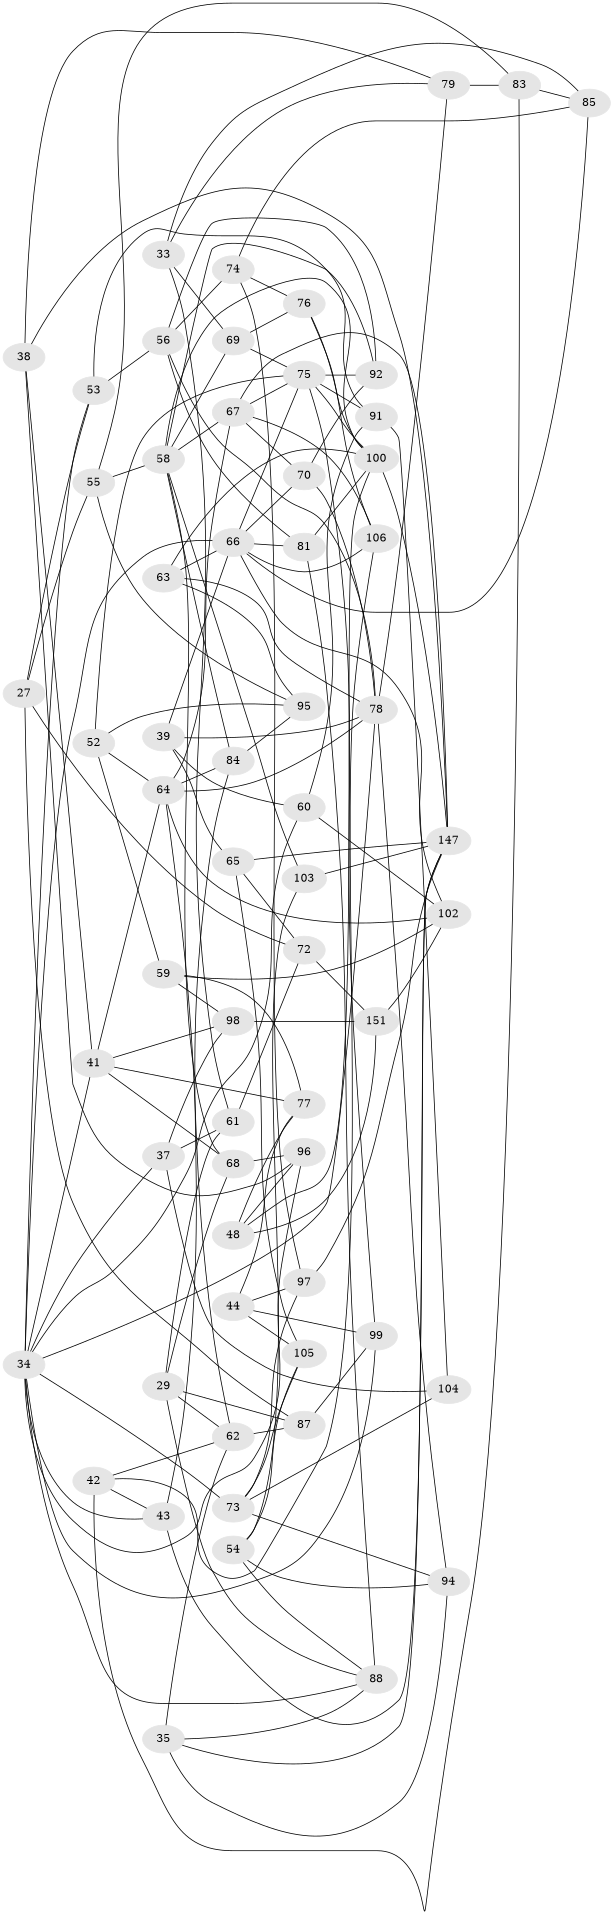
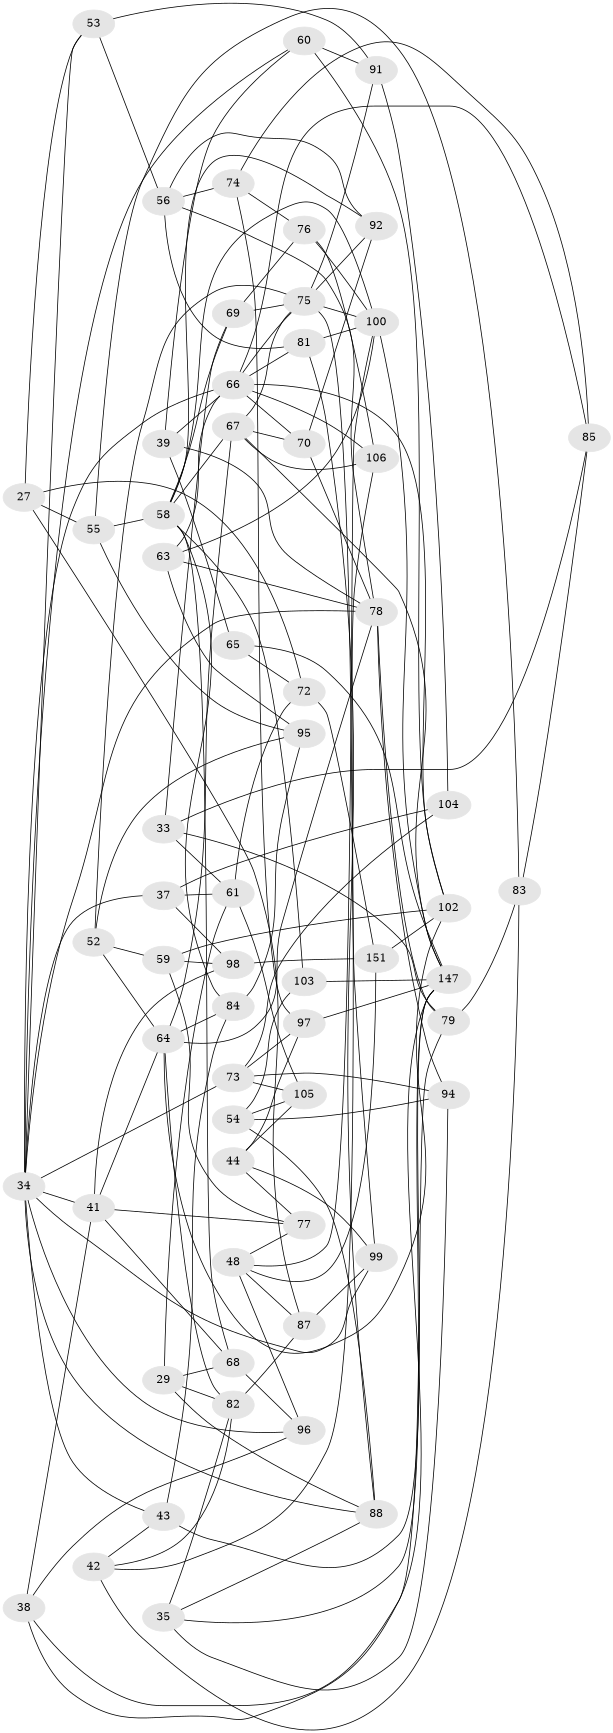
(261, 1110) -> (266, 985)
(234, 1406) -> (269, 1294)
(233, 1437) -> (233, 1405)
